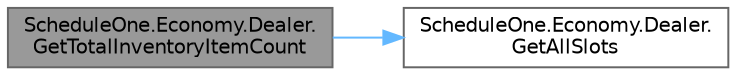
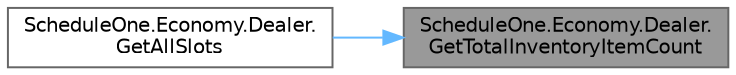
(358, 38) -> (358, 38)
